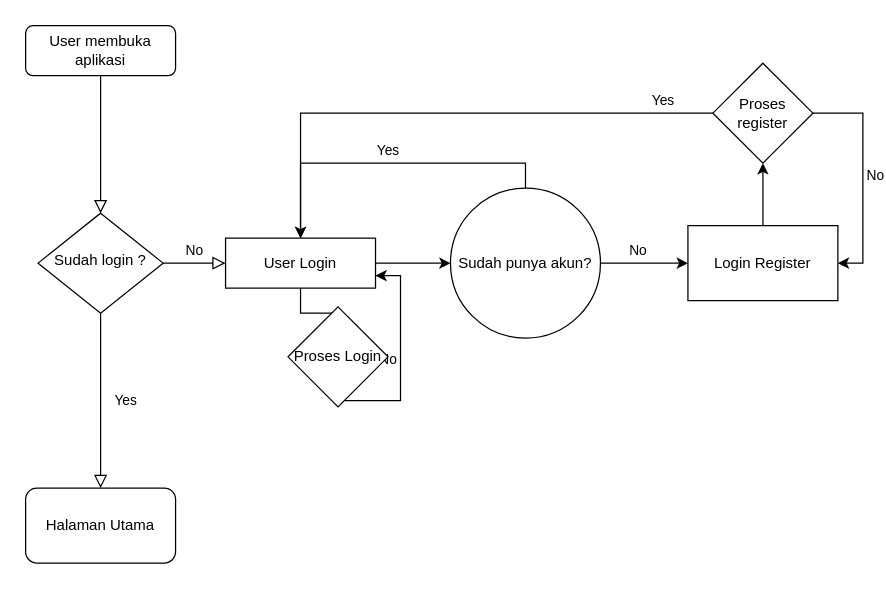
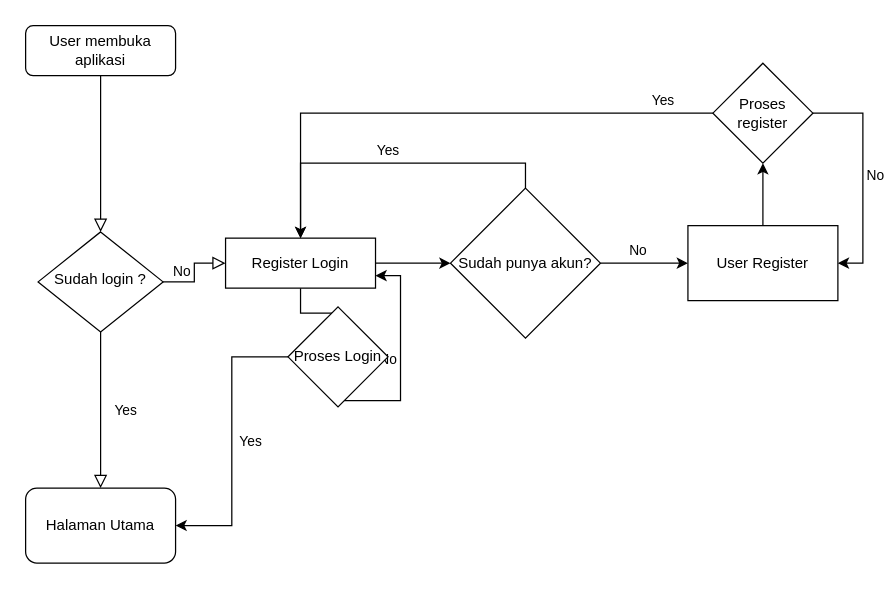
(101, 263) -> (101, 282)
(301, 263) -> (301, 263)
(526, 263) -> (526, 263)
(763, 263) -> (763, 263)
none -> (232, 437)
